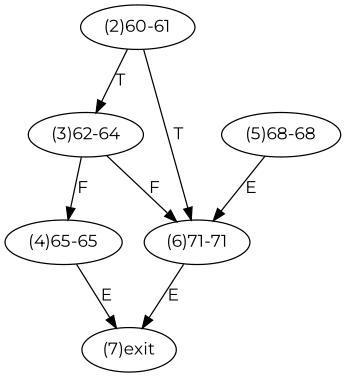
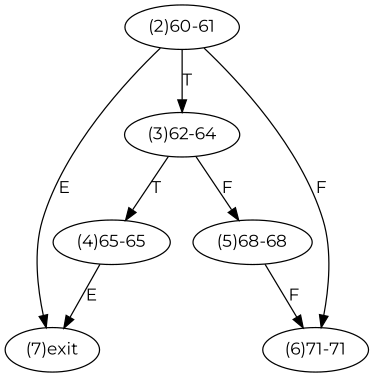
(179, 135) -> (322, 189)
(137, 184) -> (214, 183)
(83, 189) -> (157, 189)
(251, 189) -> (295, 296)
(166, 291) -> (65, 168)
